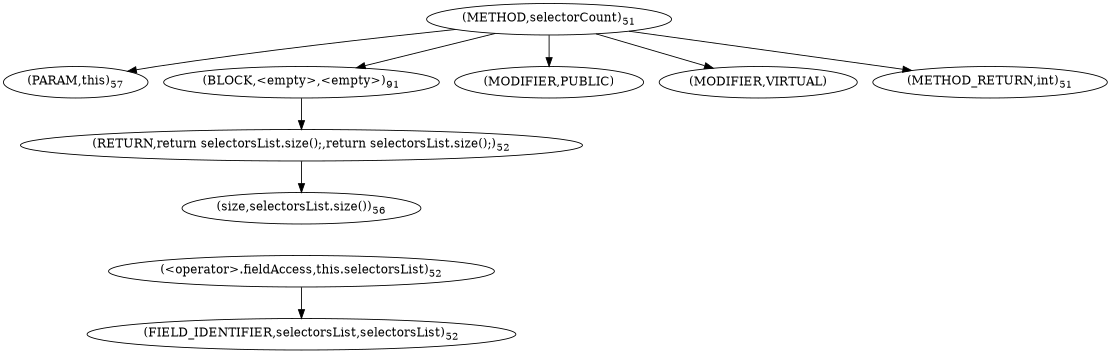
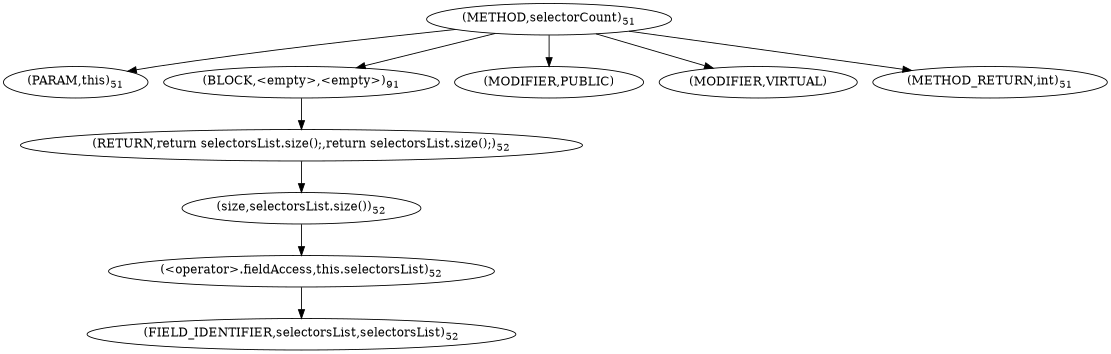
(117, 81) -> (117, 81)
(379, 207) -> (379, 207)
none -> (301, 235)
